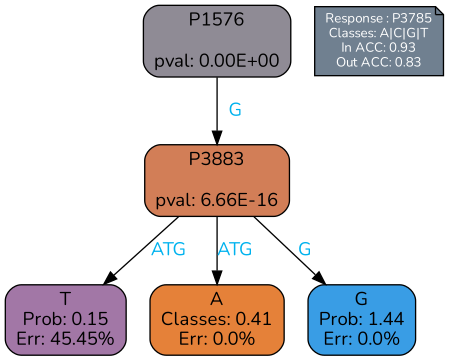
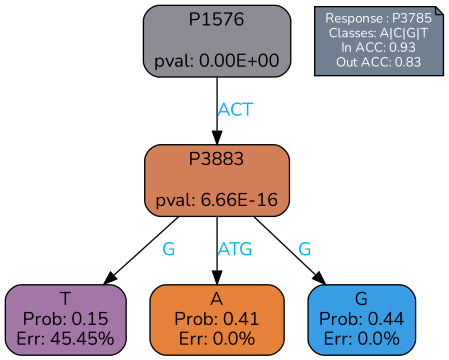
(236, 111) -> (236, 111)
(169, 250) -> (169, 250)
(217, 320) -> (217, 320)
(362, 320) -> (362, 320)
